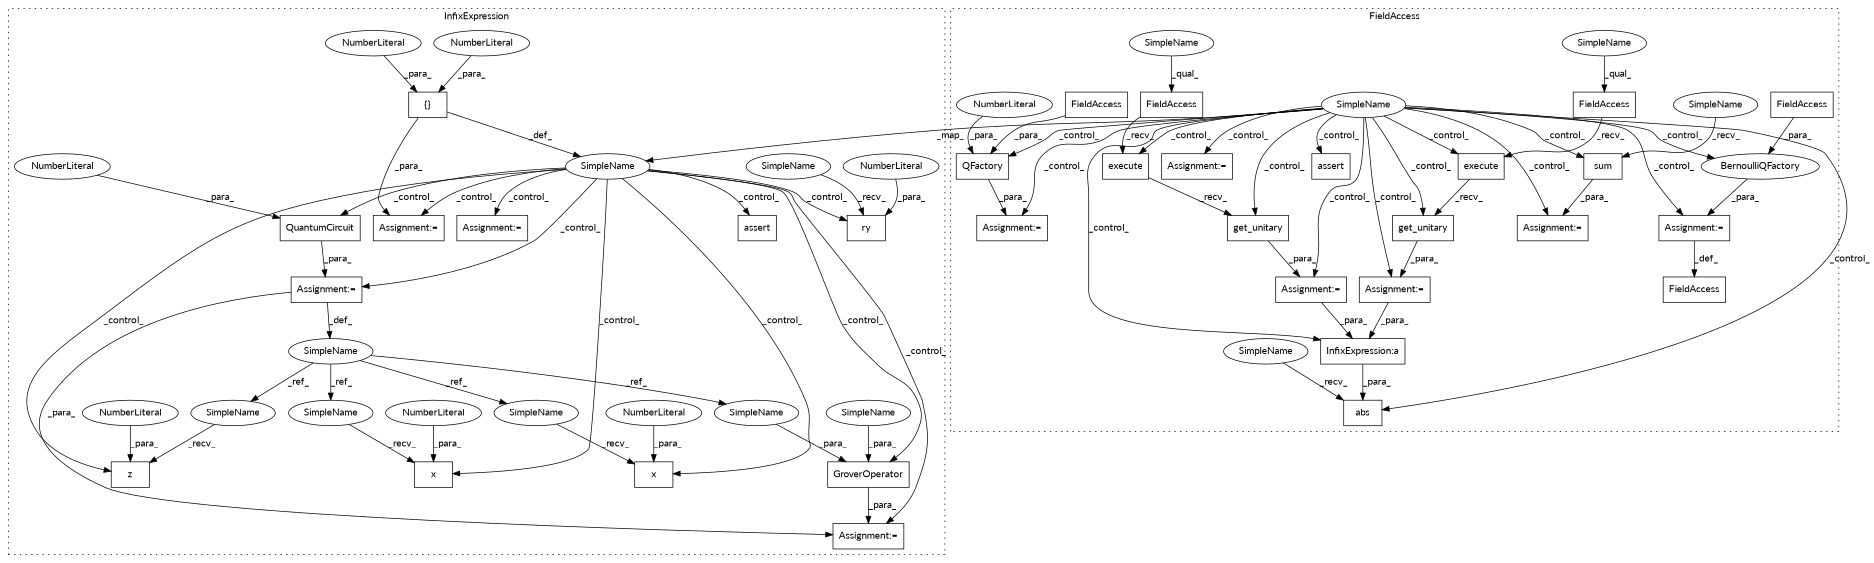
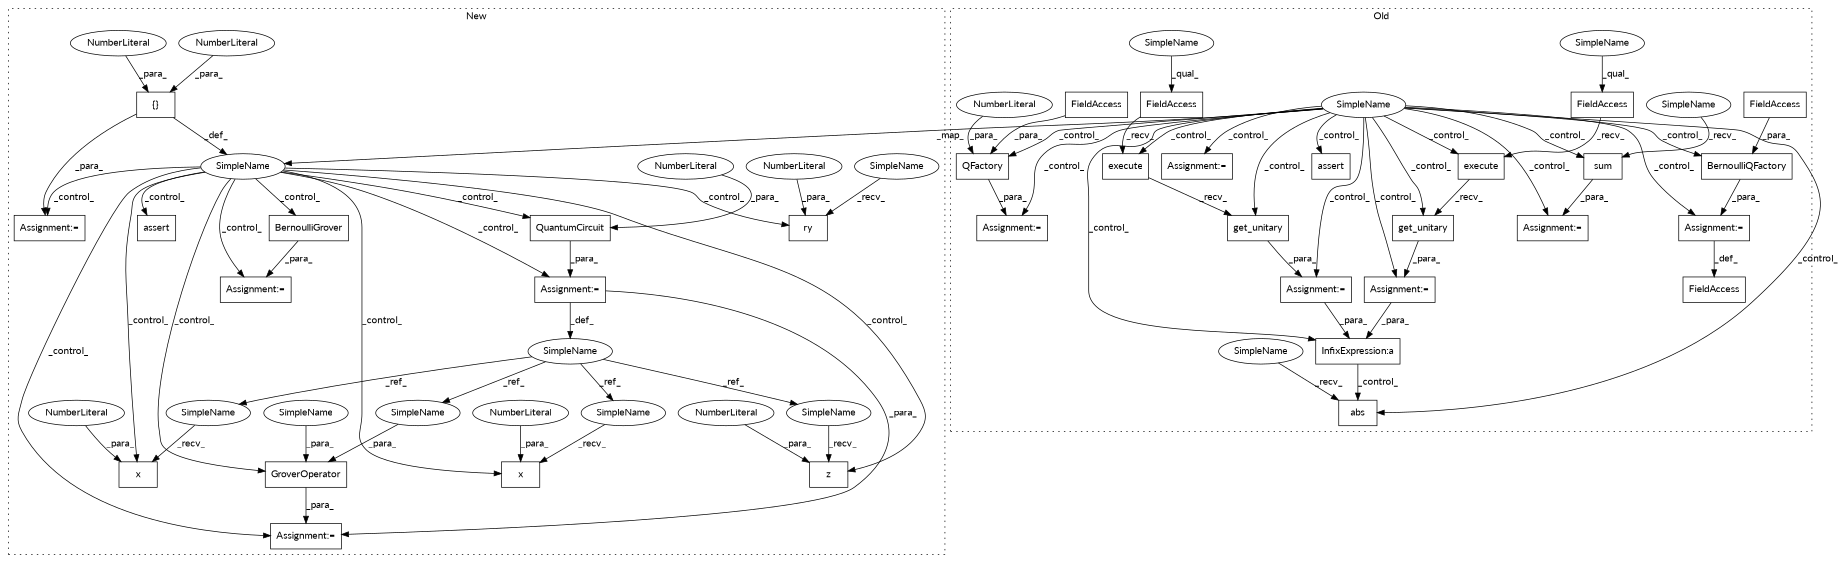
(477, 17) -> (477, 17)
(1395, 17) -> (1381, 17)
(1760, 166) -> (1747, 166)
none -> (309, 228)
(1377, 382) -> (1378, 382)
